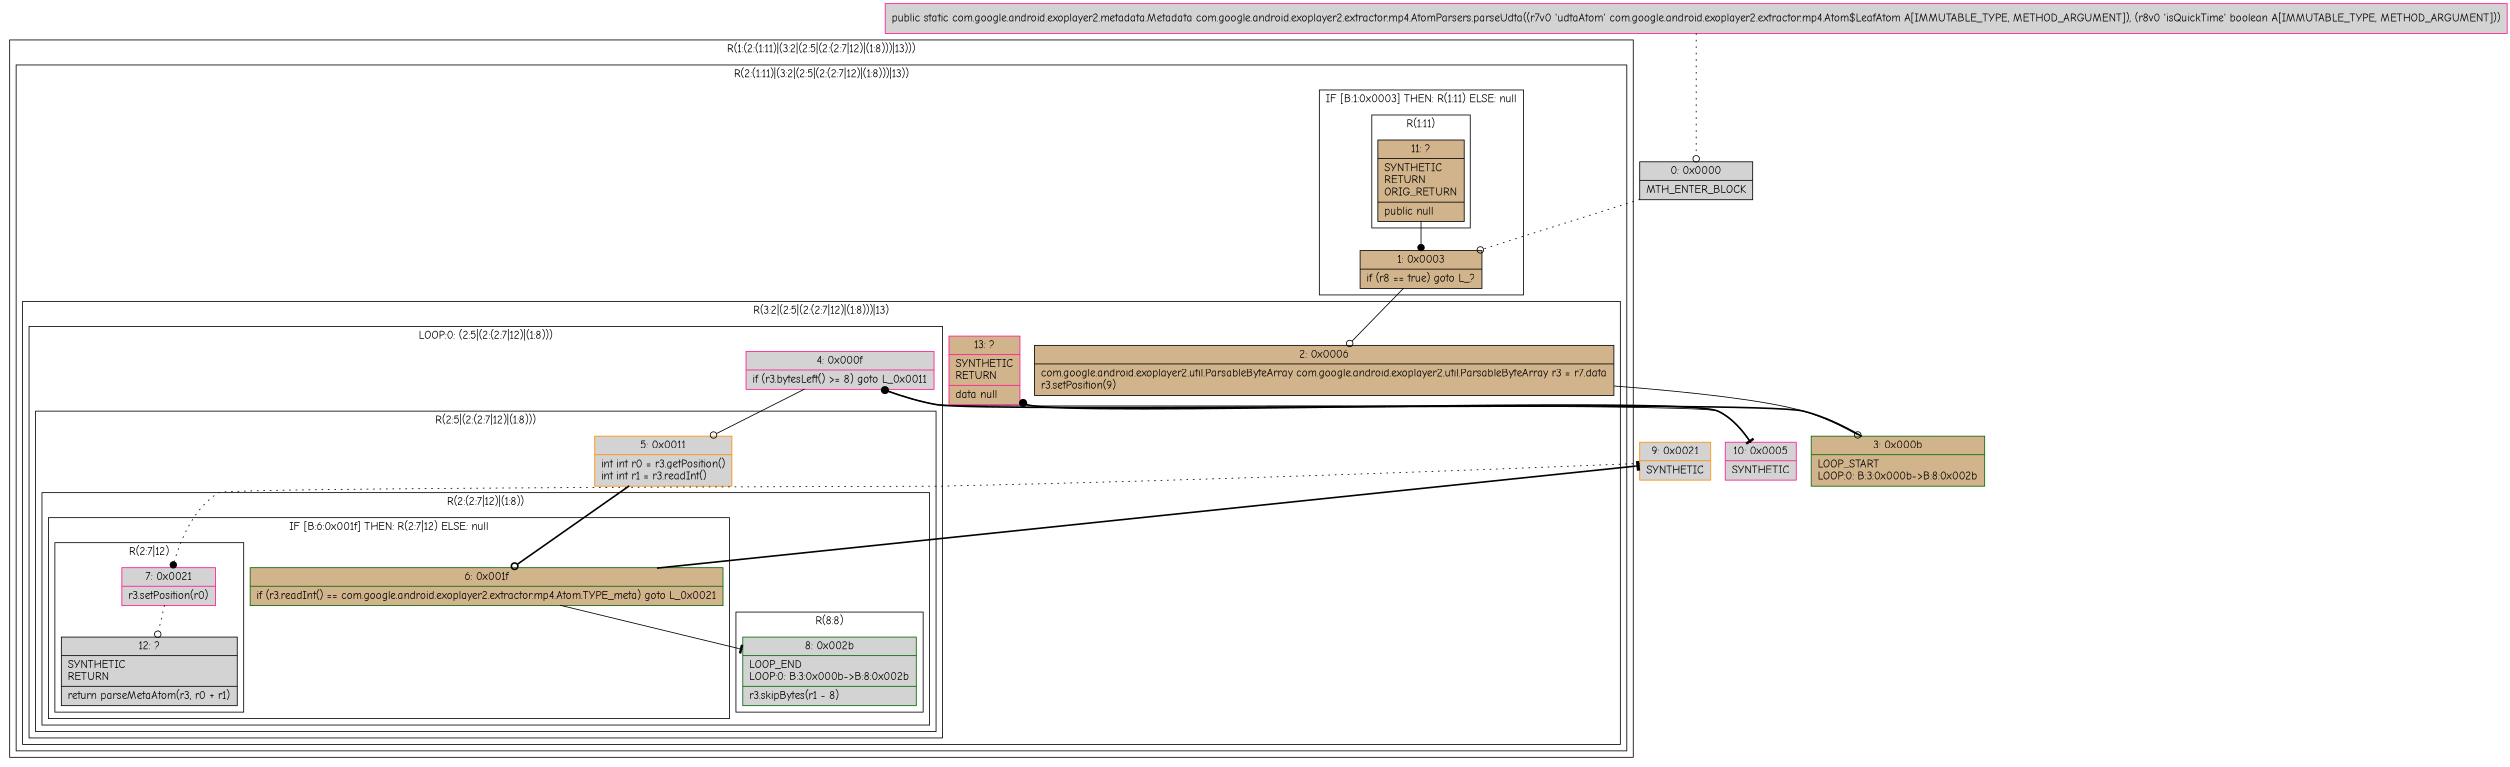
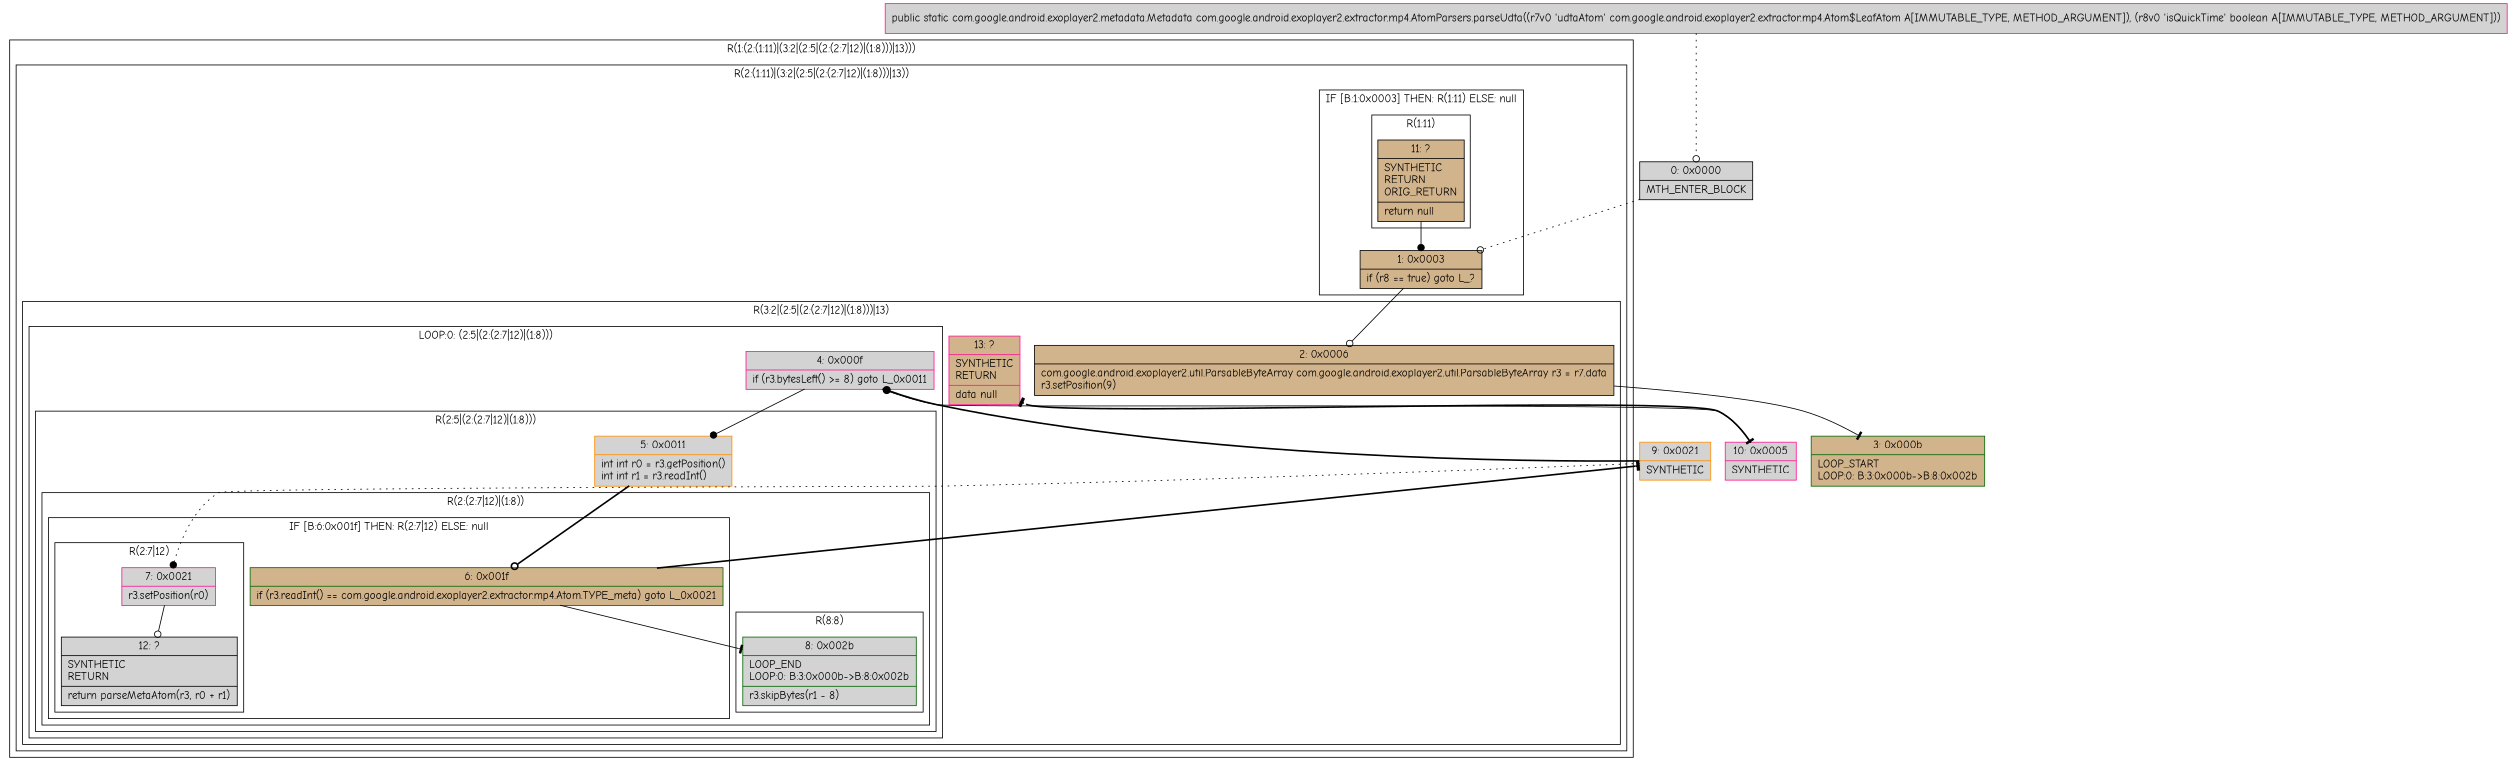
(1409, 211) -> (1409, 211)
(1738, 399) -> (1738, 399)
(772, 406) -> (772, 406)
(1395, 406) -> (1395, 406)
(1377, 407) -> (1262, 448)
(162, 618) -> (162, 618)
